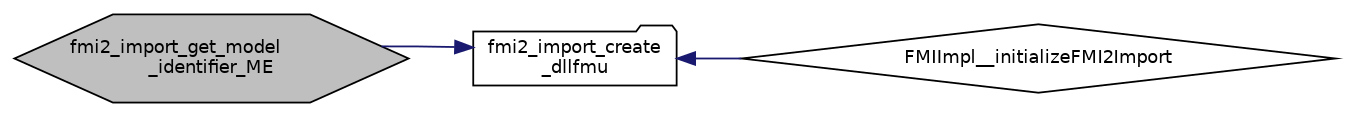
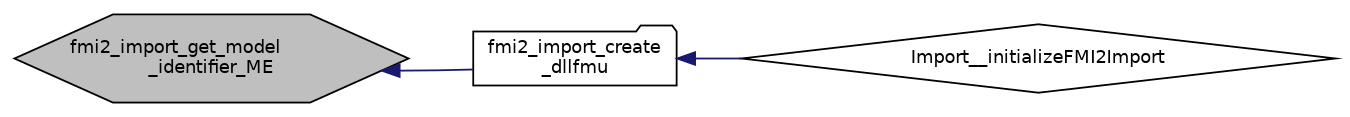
(418, 46) -> (437, 70)
(1038, 58) -> (1038, 58)
